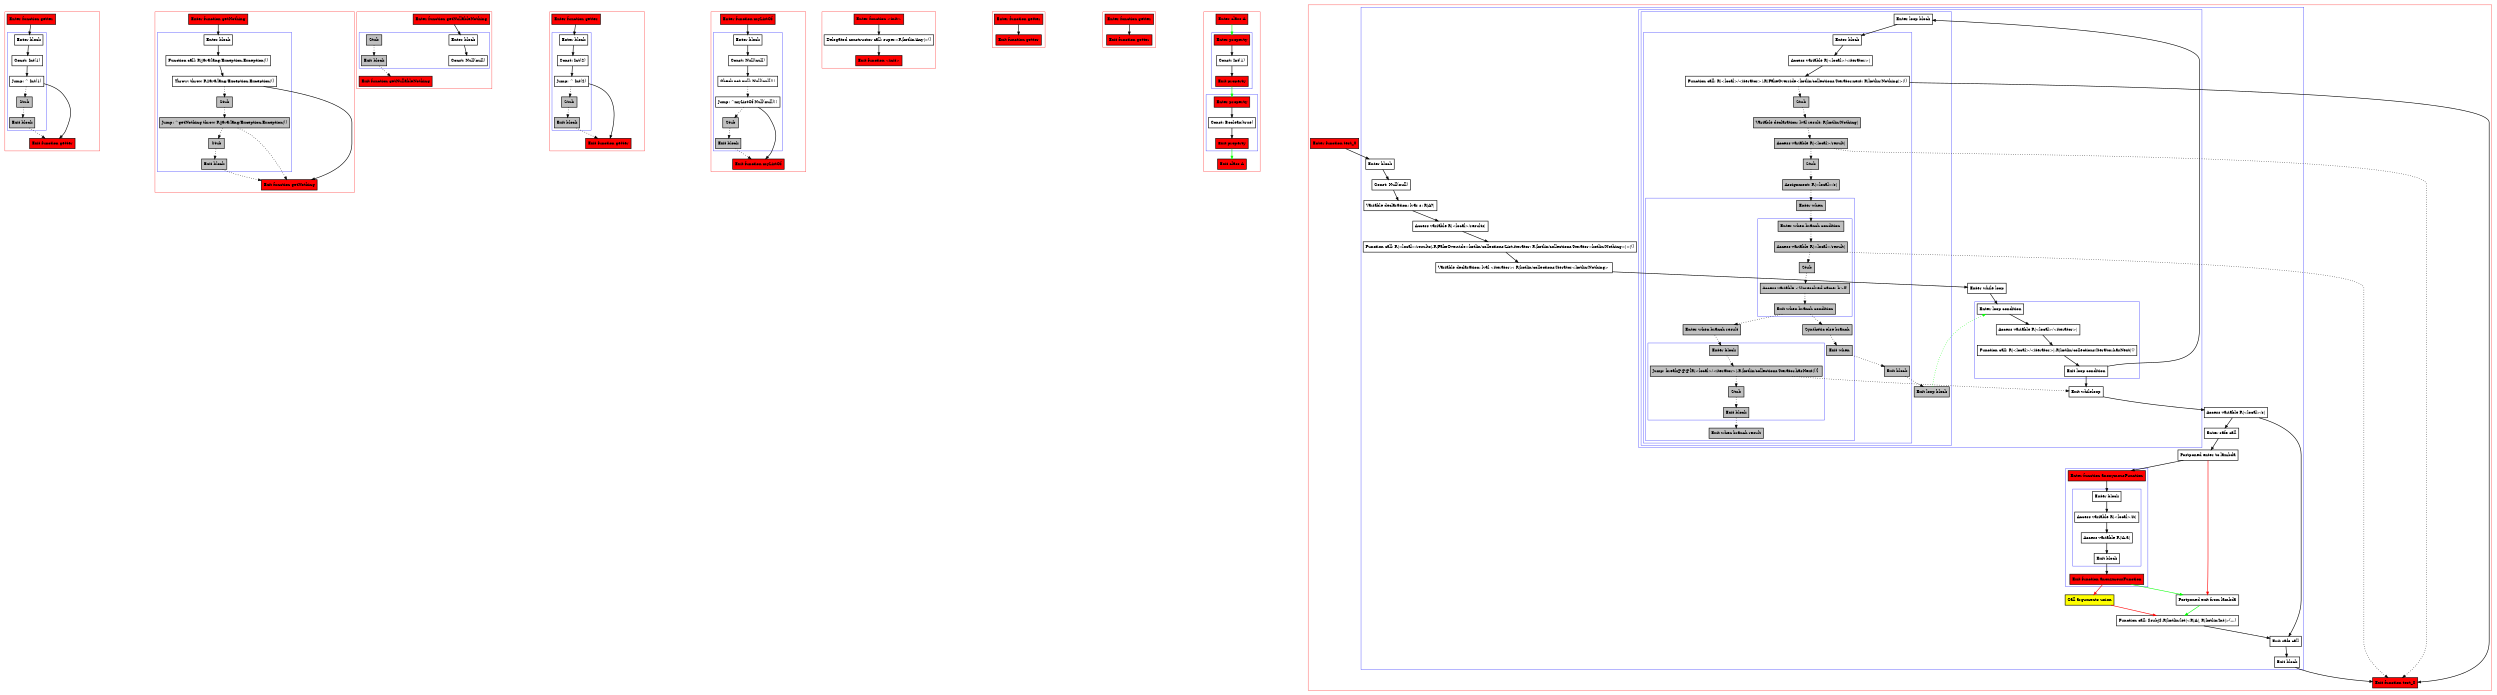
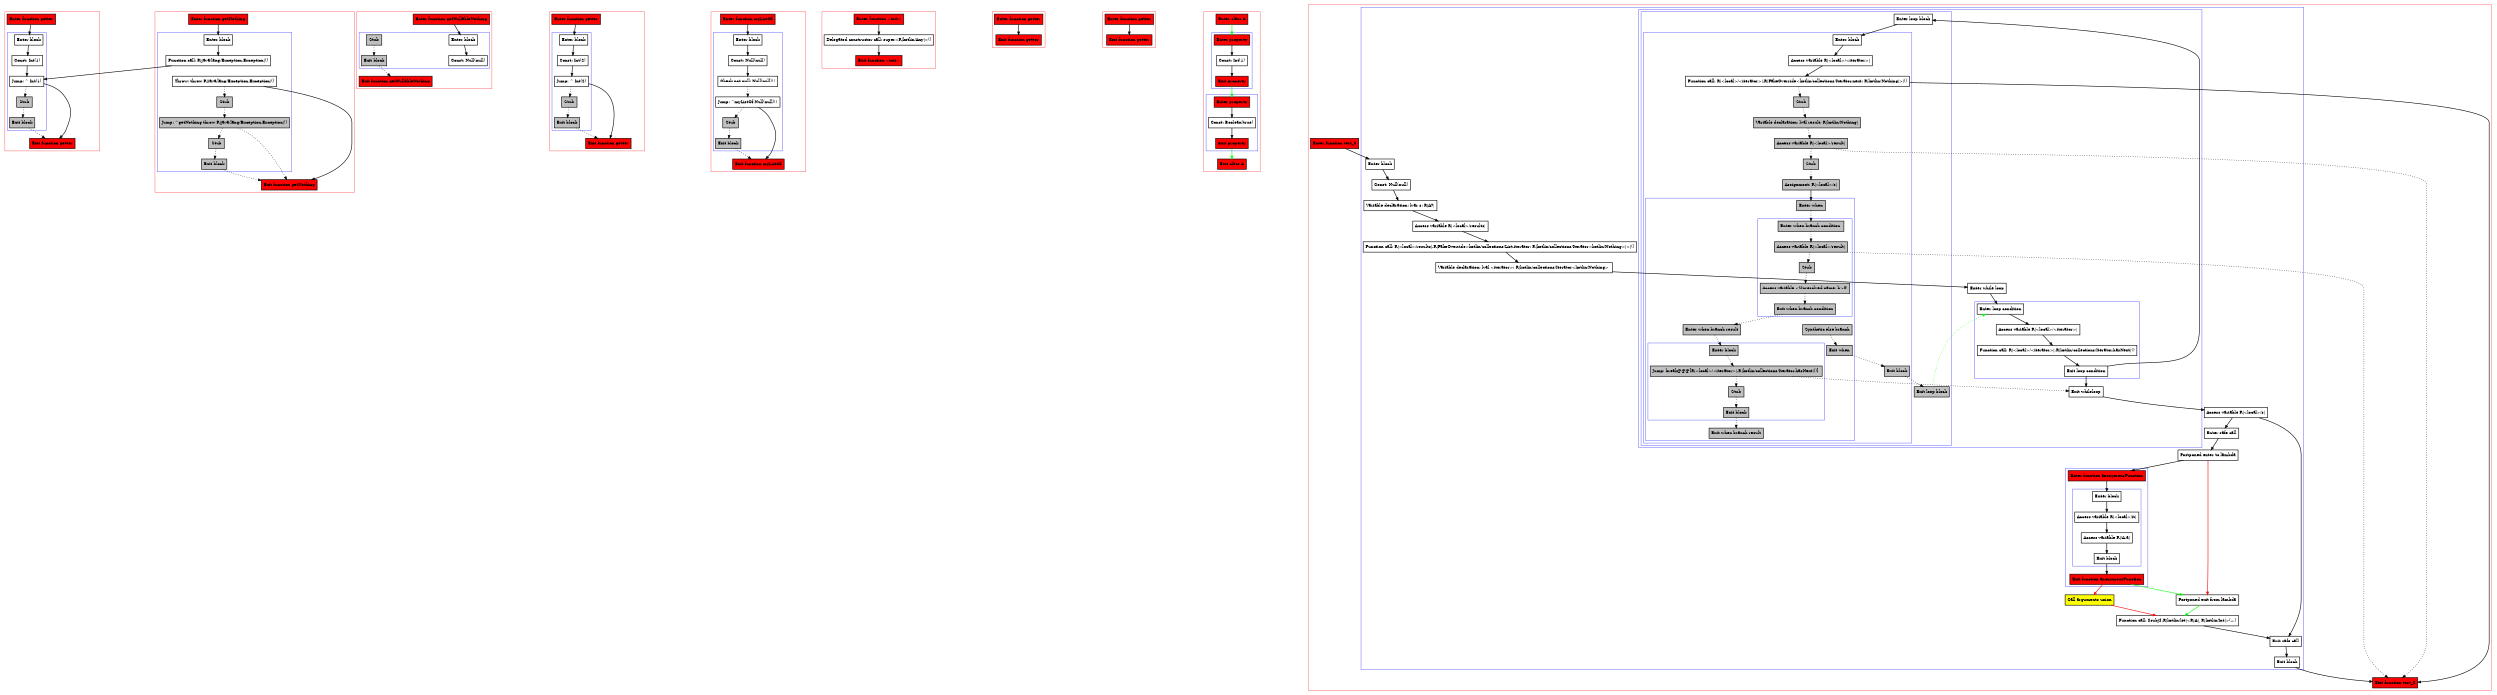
(221, 70) -> (109, 72)
(1811, 194) -> (1811, 194)
(1815, 318) -> none
